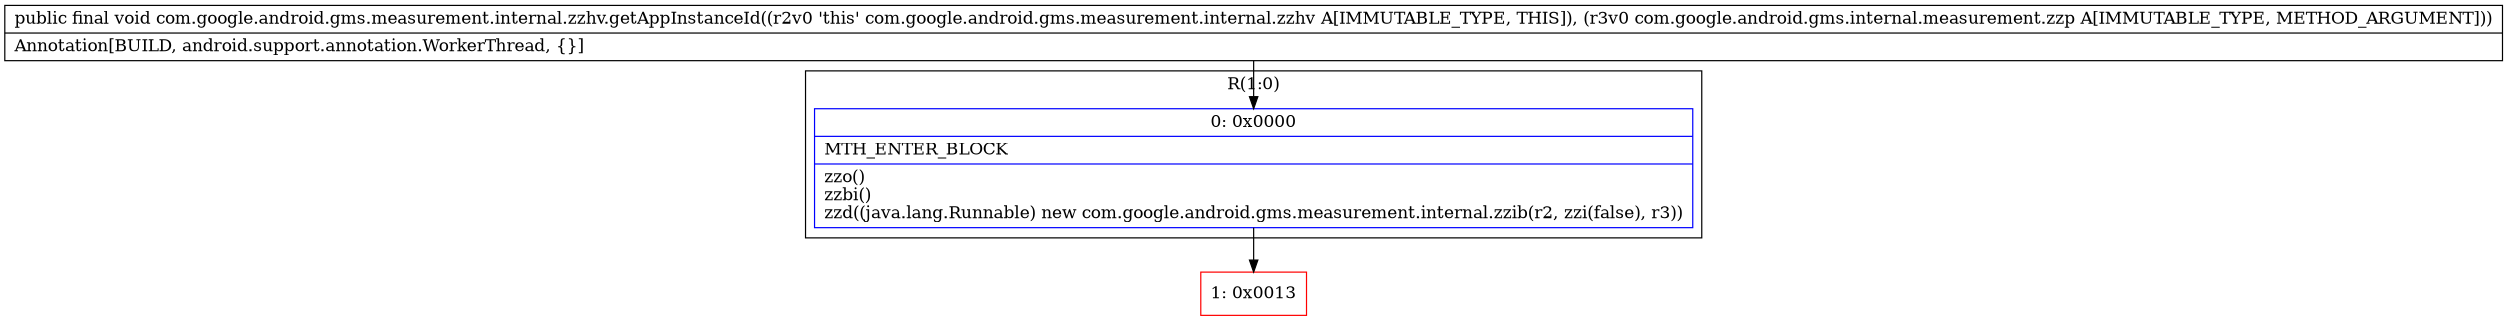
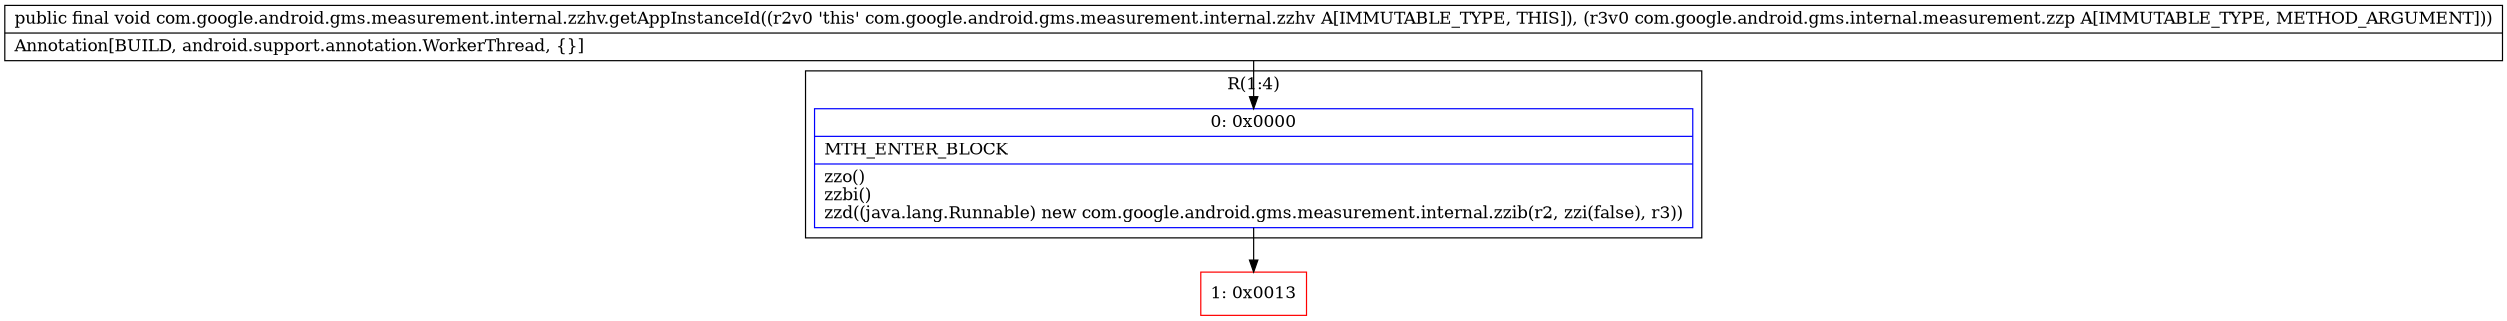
(1254, 85) -> (1254, 85)
